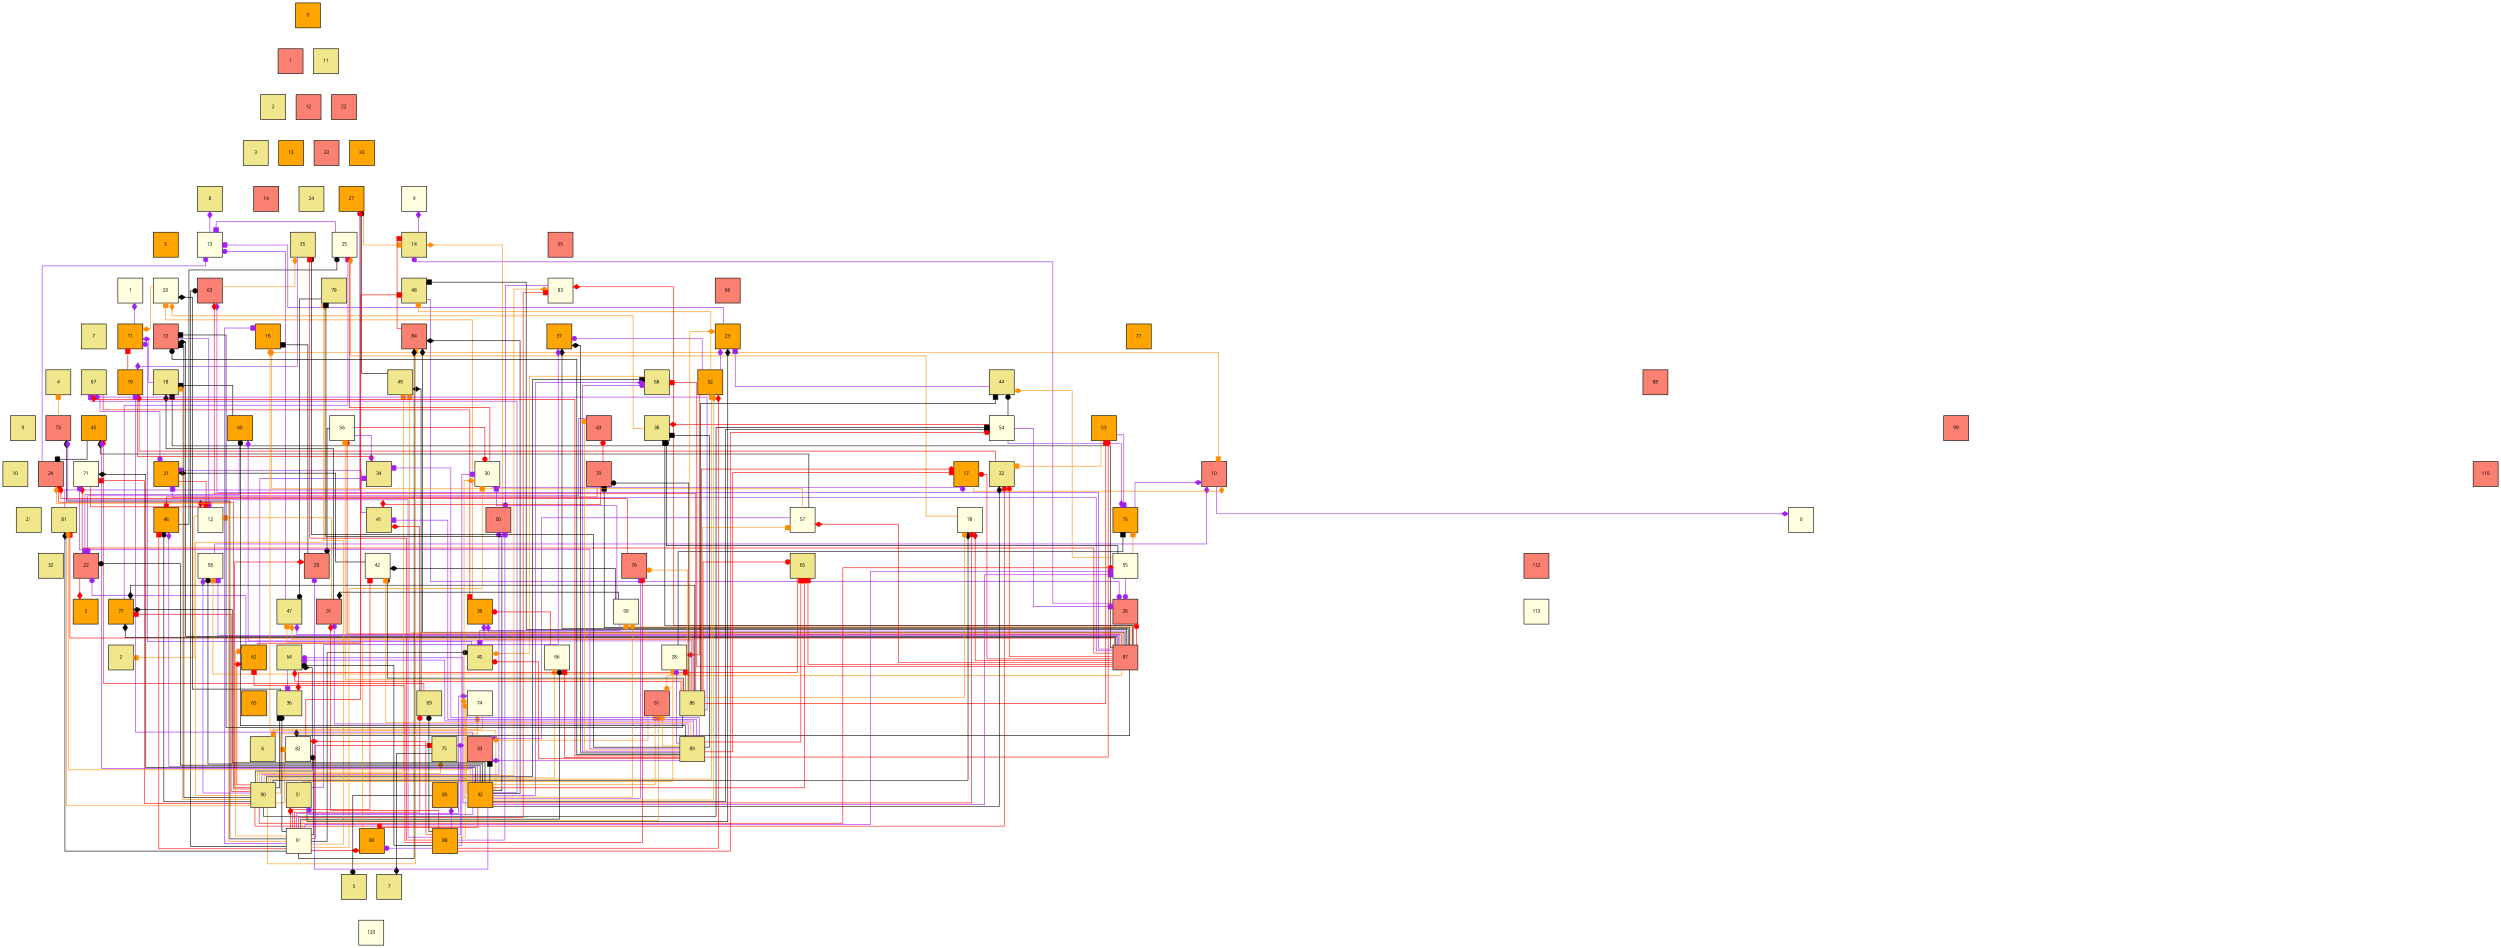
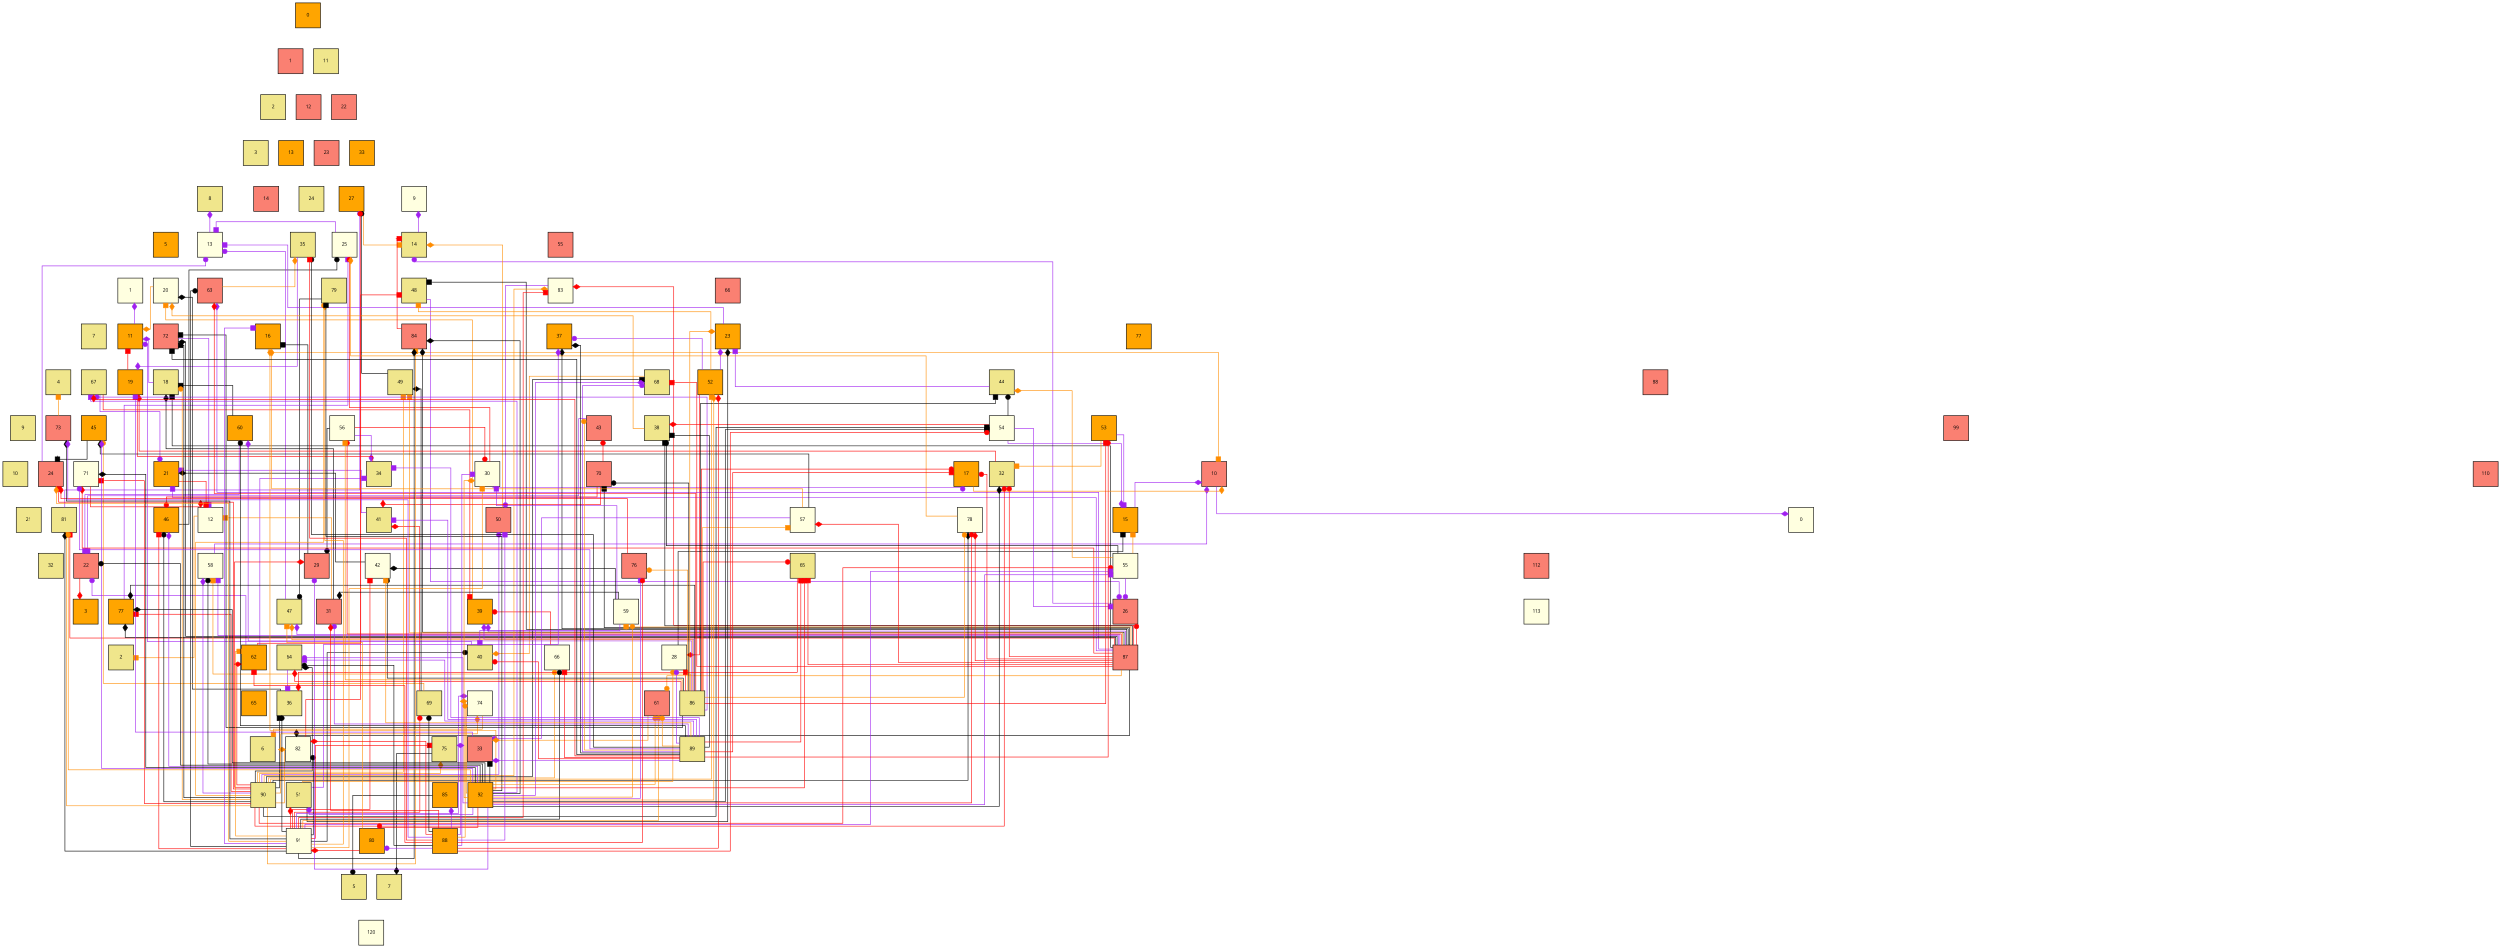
(575, 359) -> (576, 359)
(177, 683) -> (177, 683)
(284, 780) -> (284, 780)
(332, 851) -> (339, 851)
